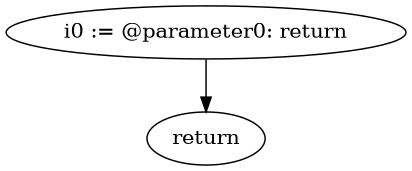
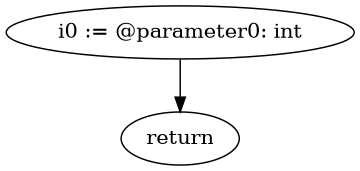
(206, 32) -> (180, 32)
